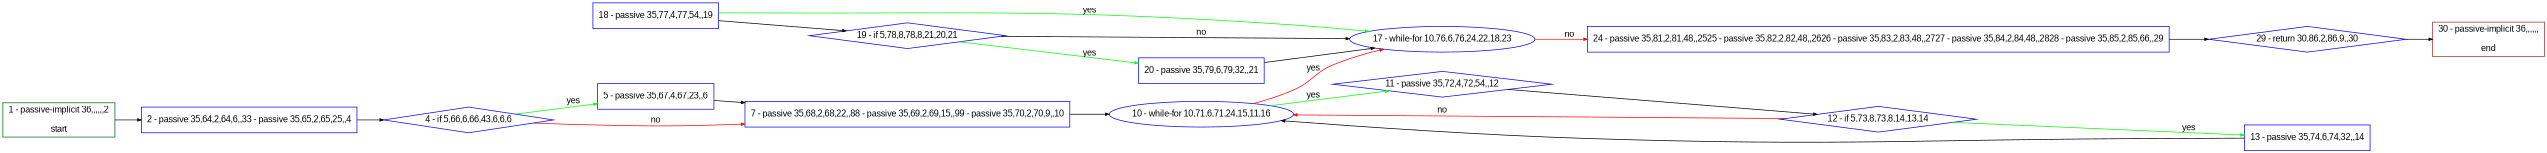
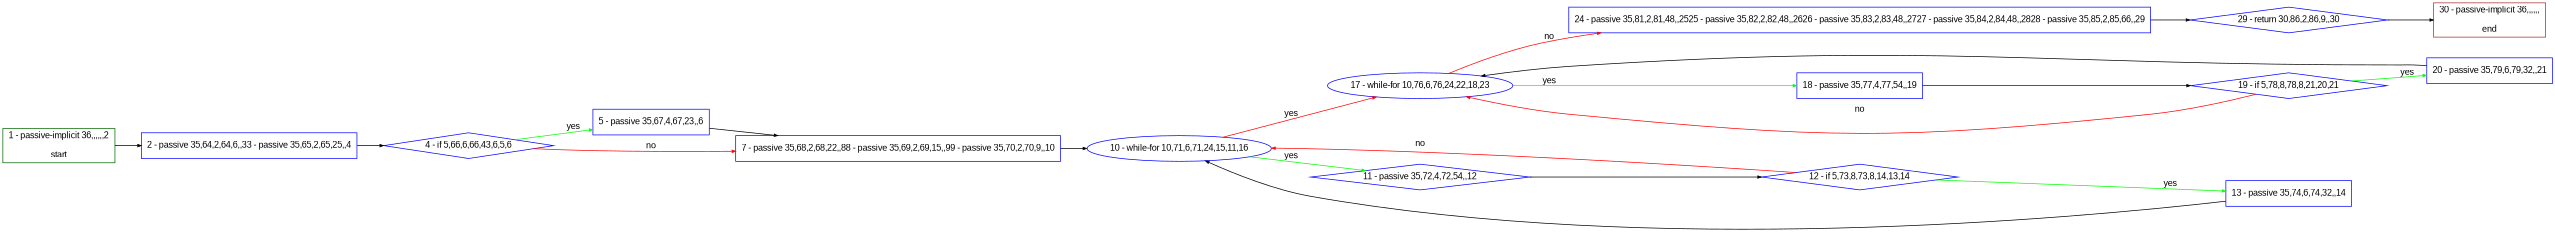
(1042, 14) -> (1653, 86)
(1173, 37) -> (1863, 133)
(469, 120) -> (469, 146)
